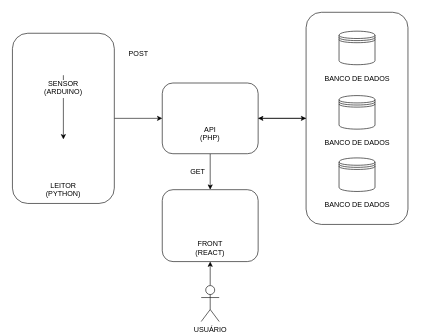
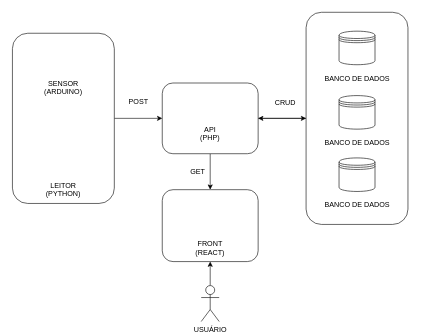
(138, 54) -> (138, 102)
none -> (285, 103)
(63, 116) -> none
